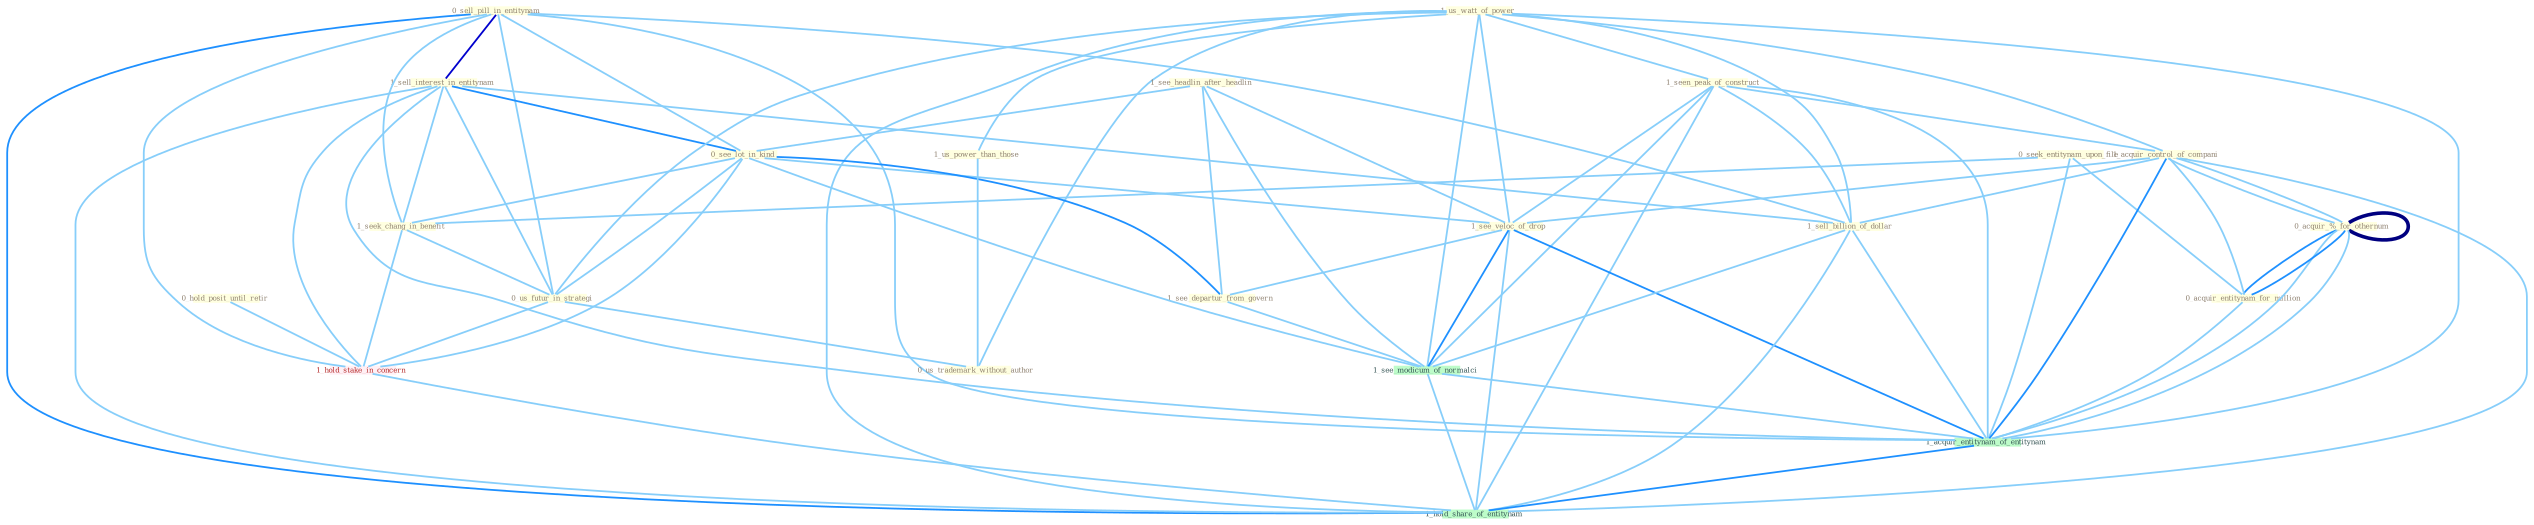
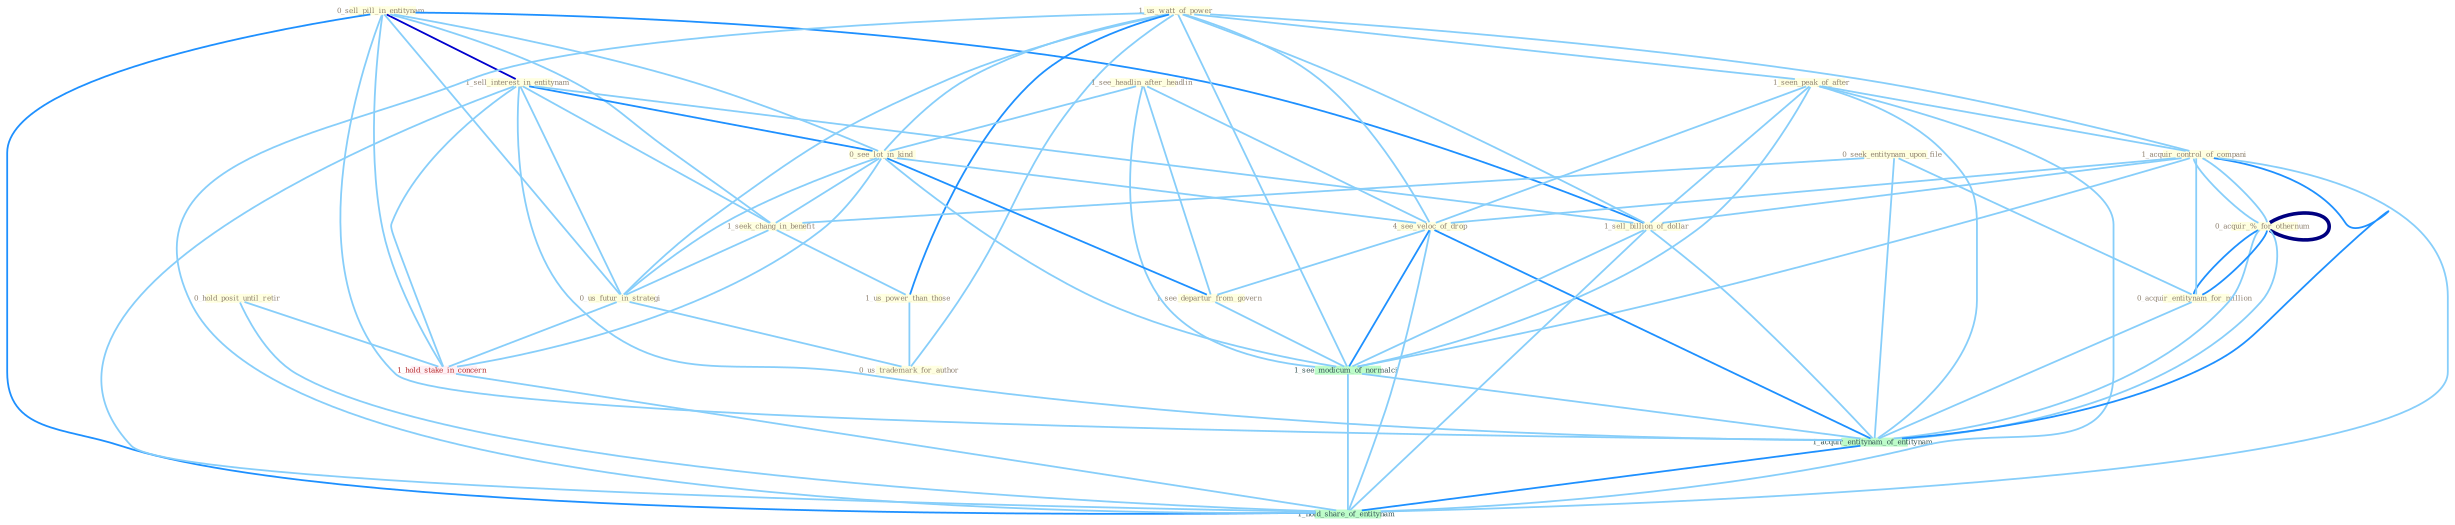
(1192, 39) -> (1007, 109)
(1195, 71) -> (979, 46)
(1715, 83) -> (1812, 83)
(2309, 86) -> (942, 96)
(1510, 226) -> (1431, 226)
none -> (1776, 273)
(383, 298) -> (841, 262)
(978, 370) -> (909, 370)
none -> (754, 472)
